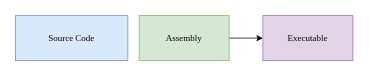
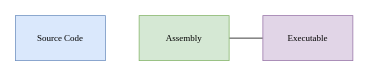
(72, 38) -> (60, 38)
(256, 38) -> (258, 38)
